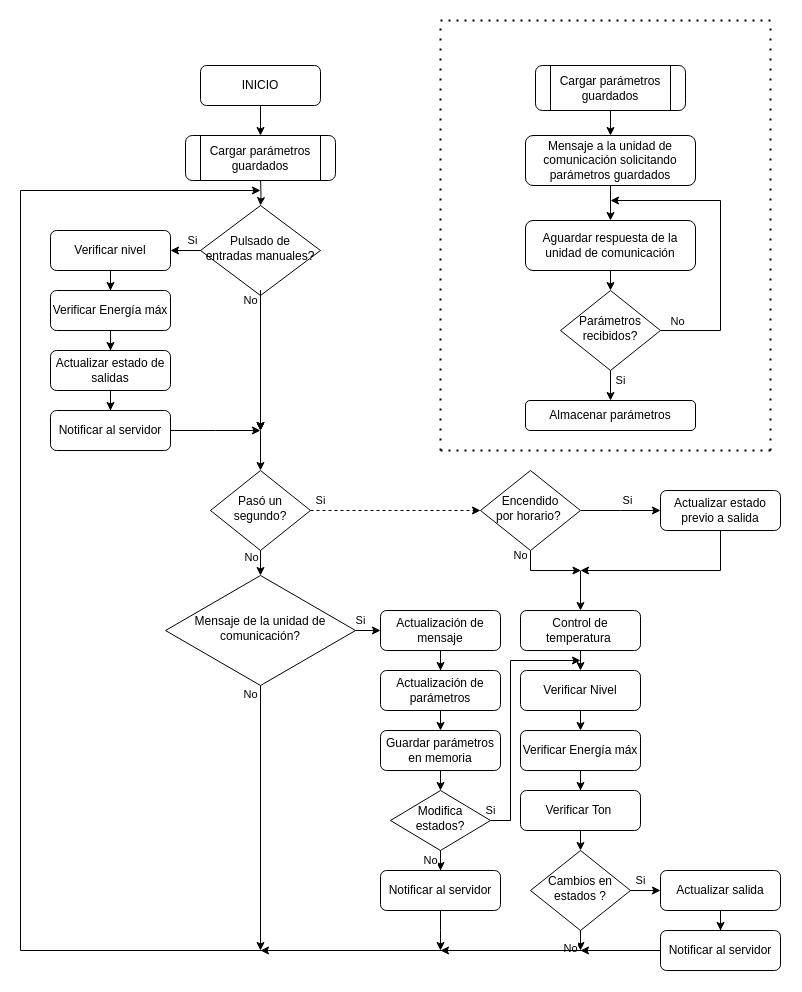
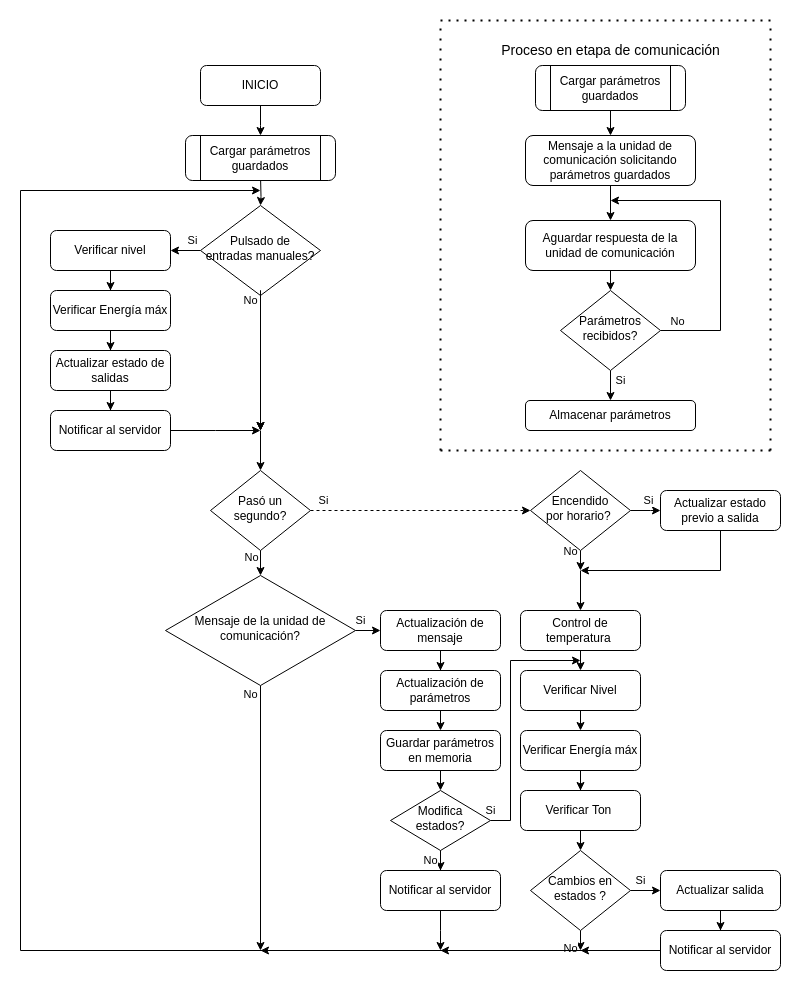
none -> (611, 51)
(531, 511) -> (581, 511)
